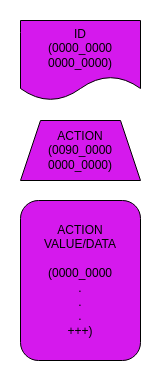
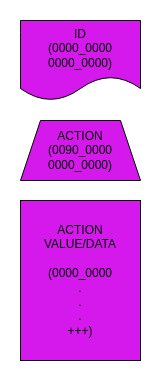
(81, 281) -> (81, 281)
